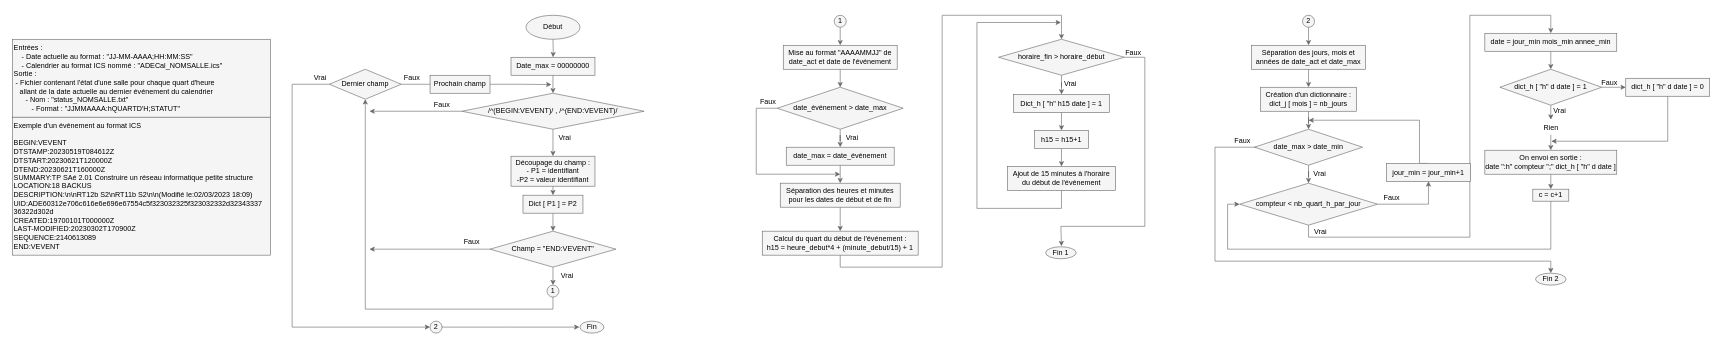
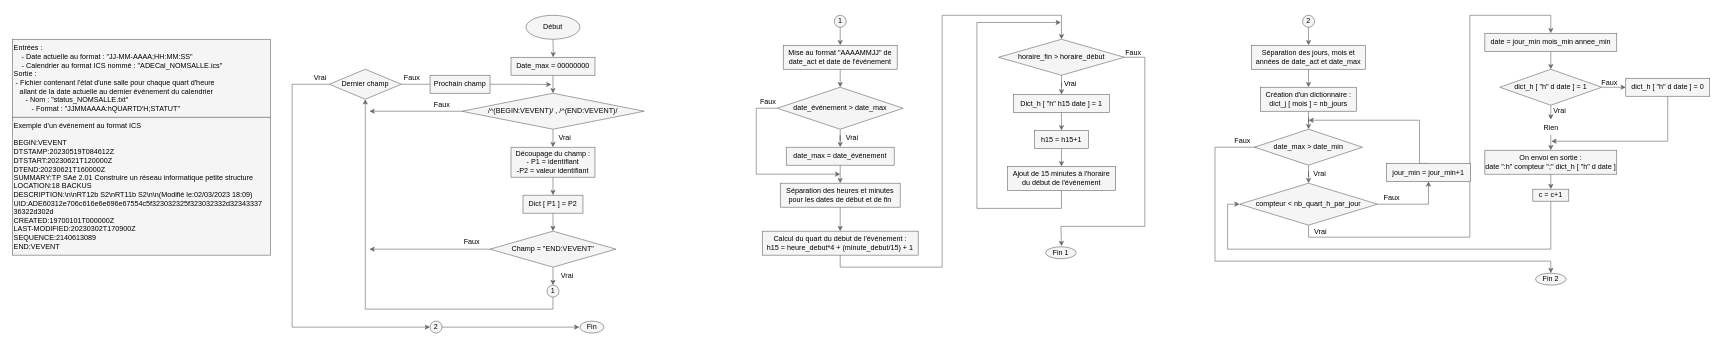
(553, 171) -> (553, 162)
